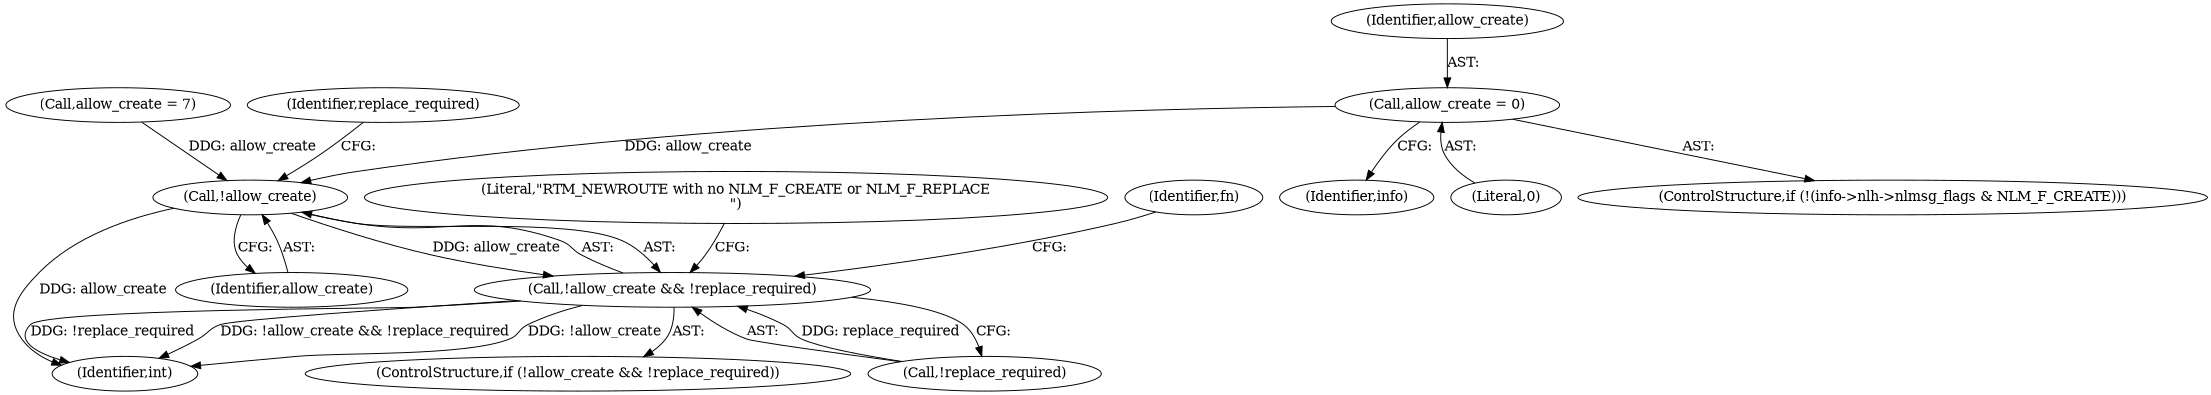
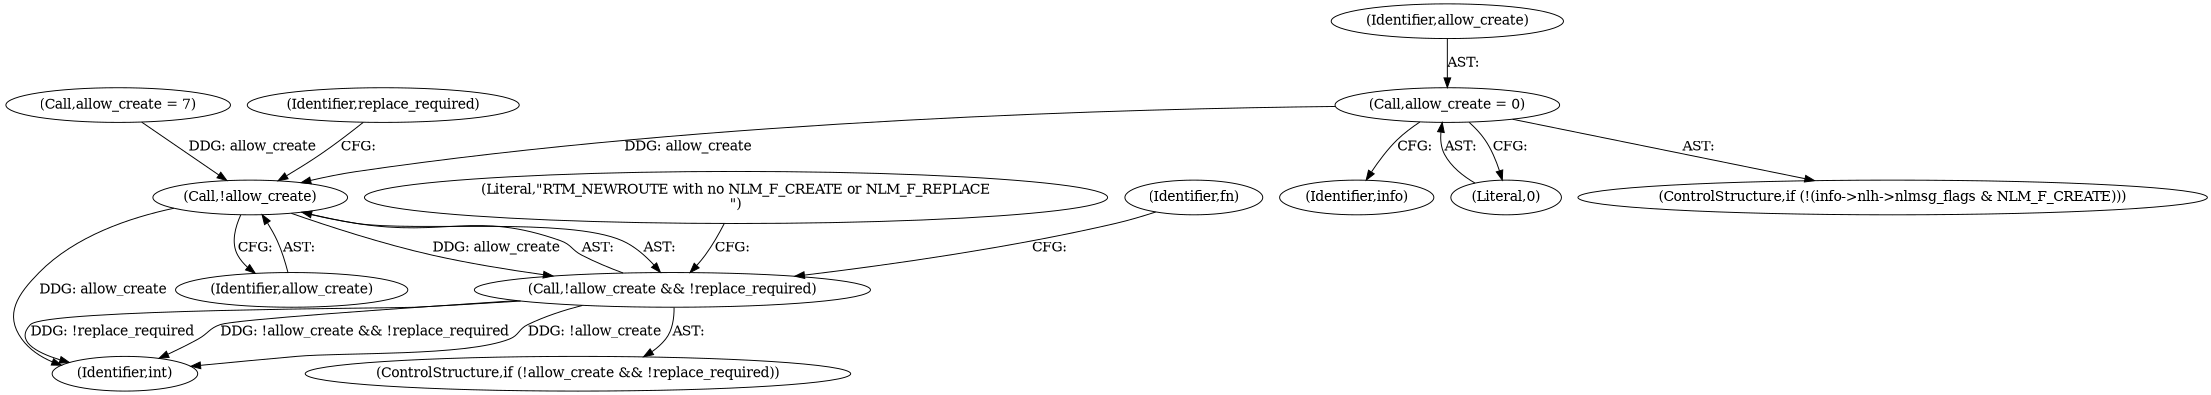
none -> (1488, 144)
(985, 374) -> none
